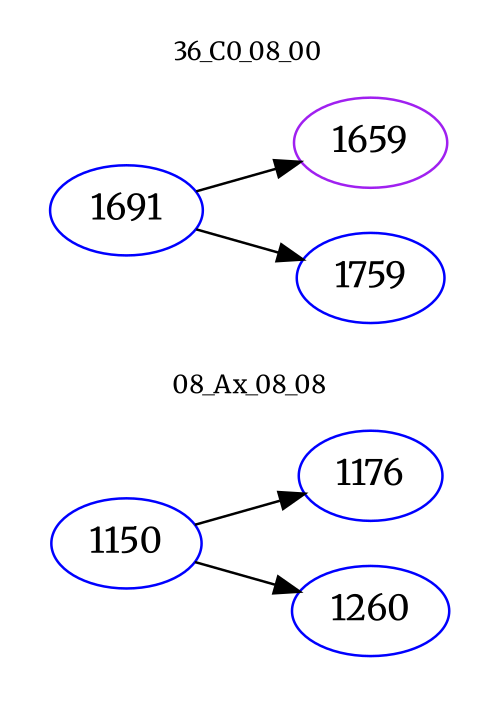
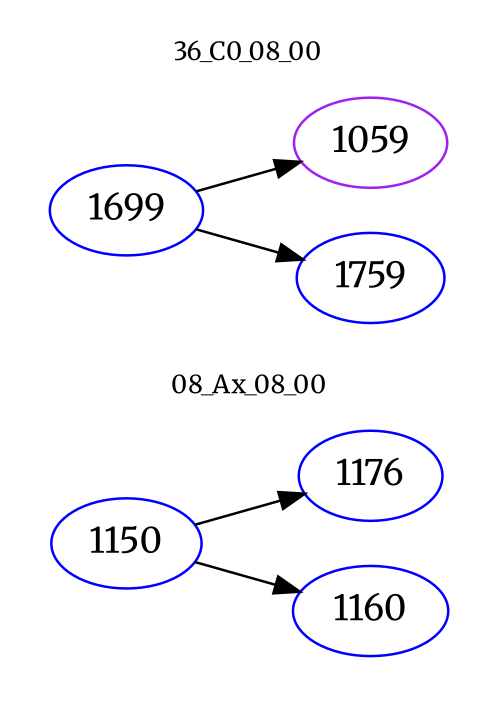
(371, 143) -> (371, 143)
(126, 210) -> (126, 210)
(250, 387) -> (250, 387)
(371, 611) -> (371, 611)
